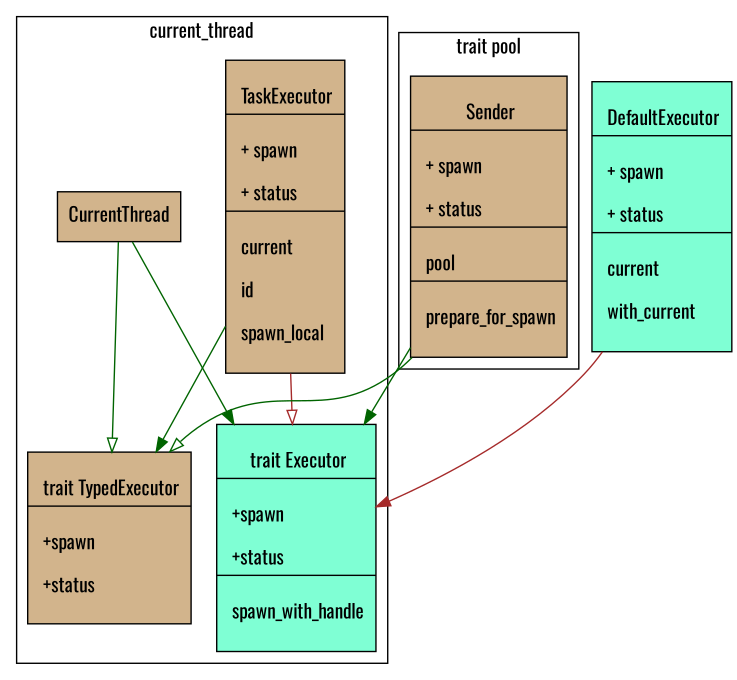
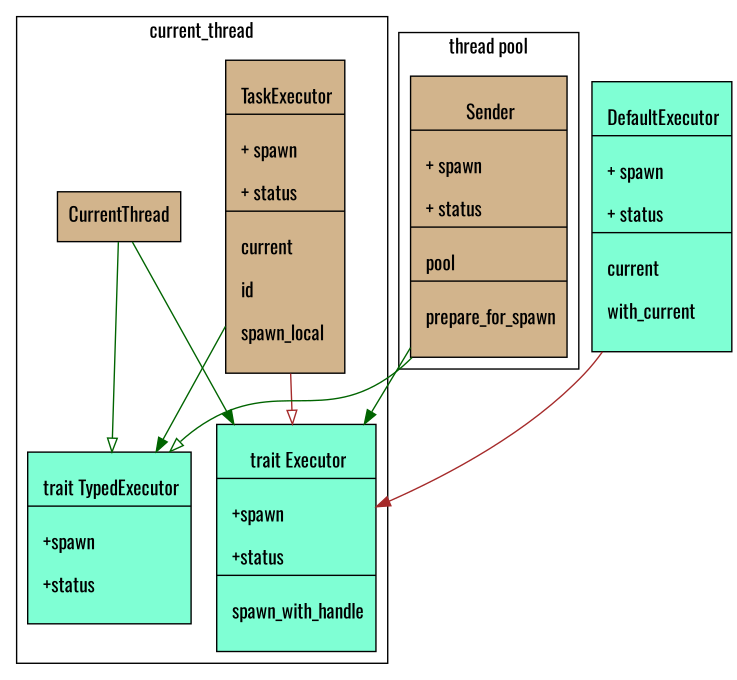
(489, 48) -> (489, 48)
(109, 538) -> (109, 538)
